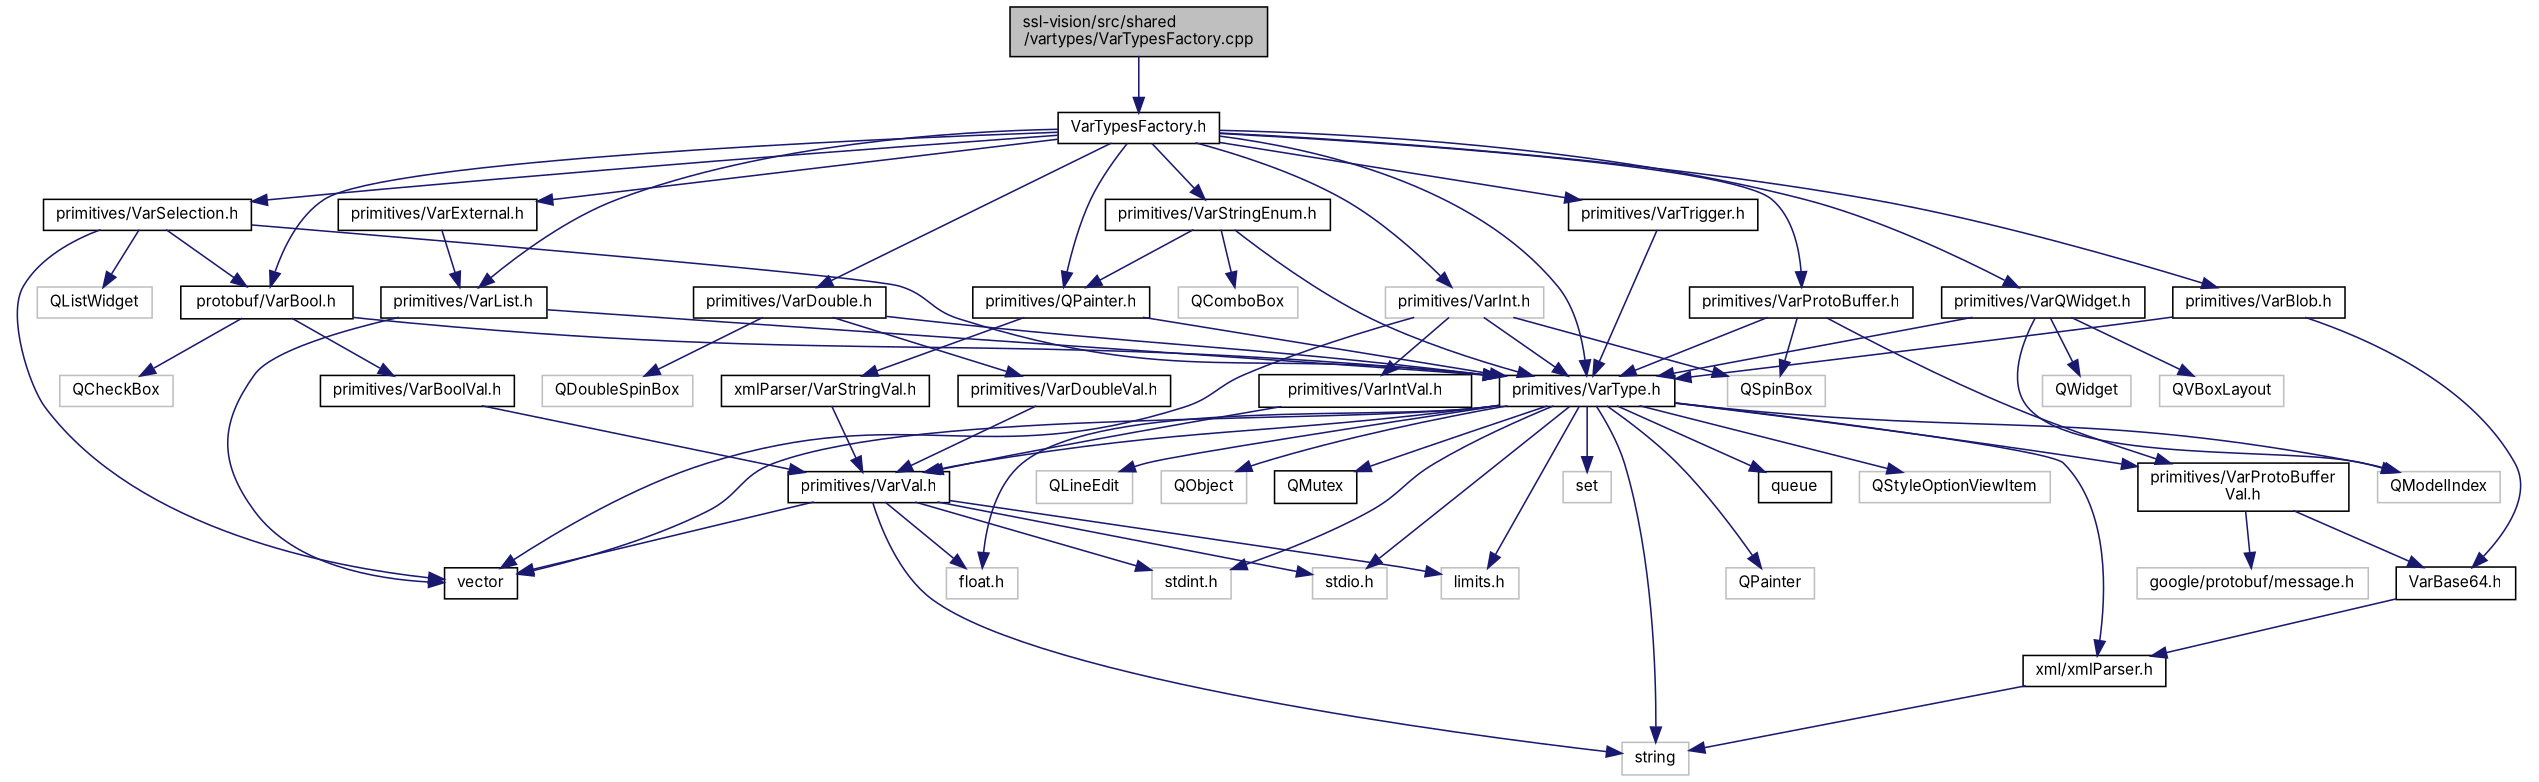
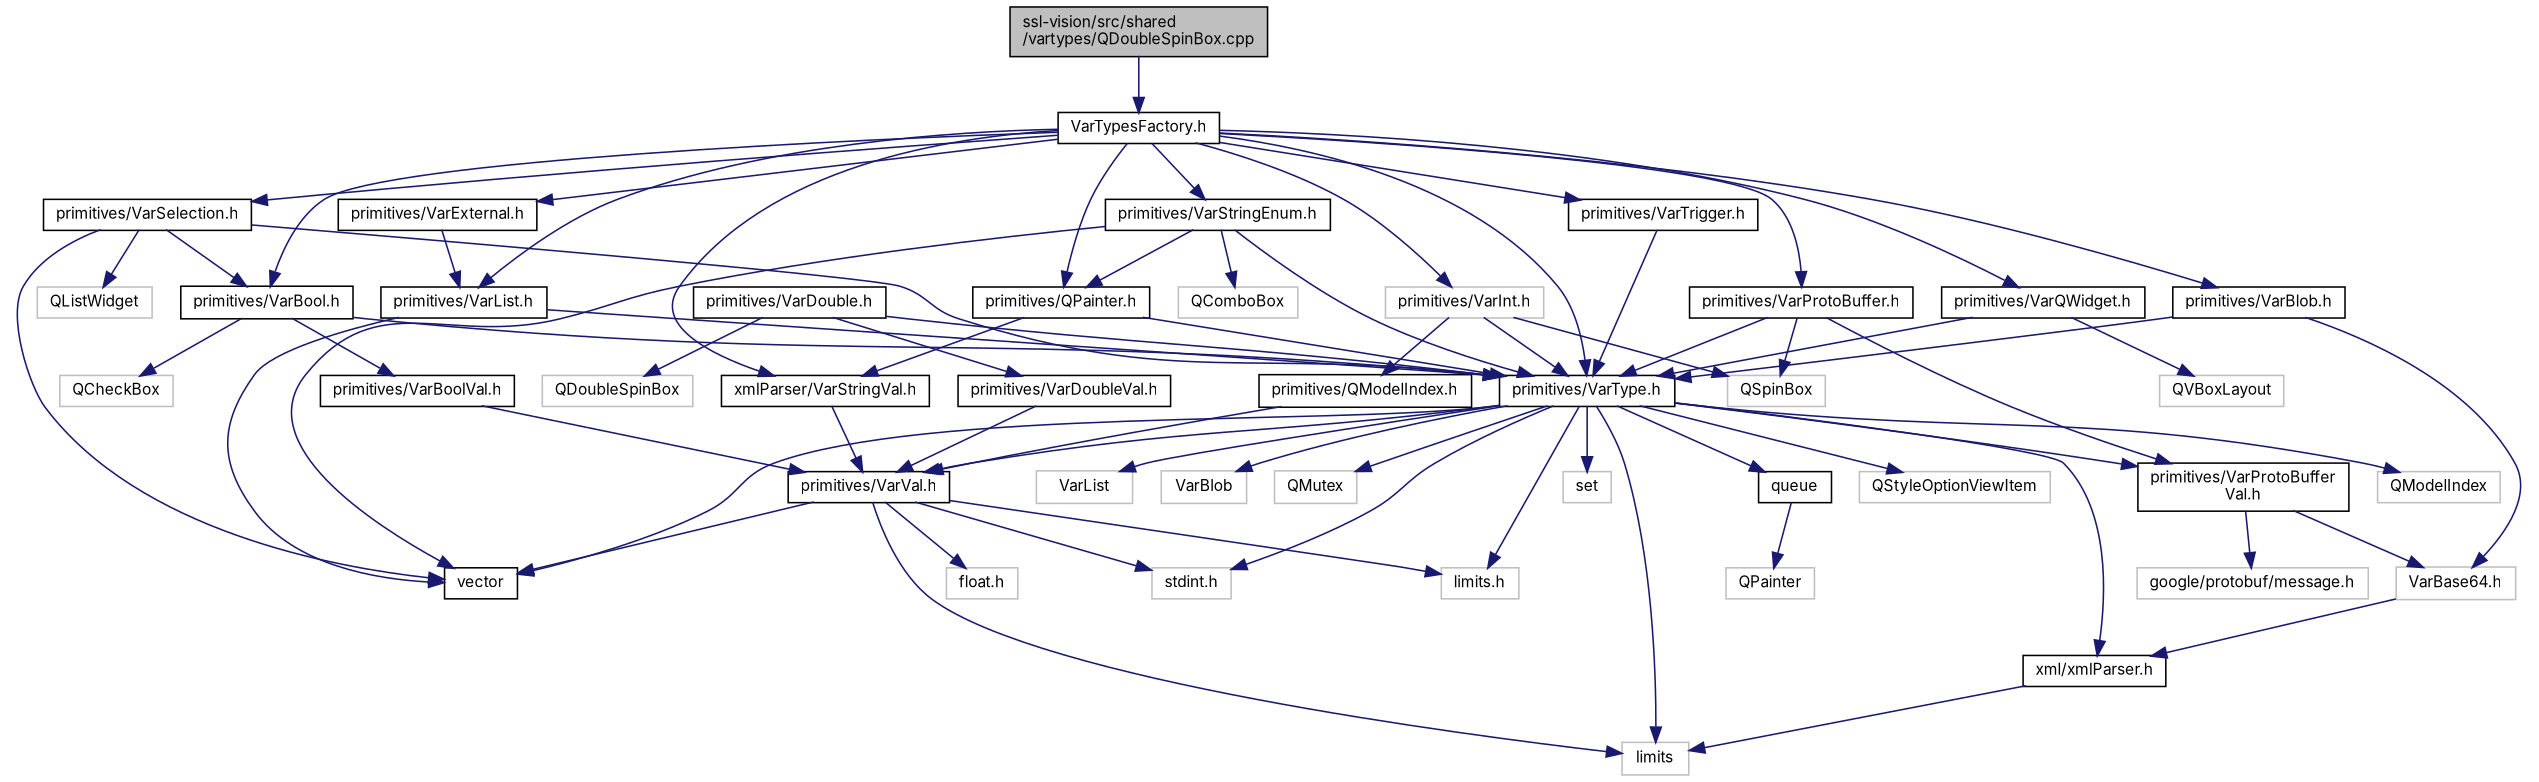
(1139, 32) -> (1139, 32)
(971, 212) -> (790, 196)
(267, 303) -> (267, 303)
(1365, 391) -> (1365, 391)
(2087, 391) -> none
(1207, 418) -> none
(1032, 435) -> (545, 321)
(2154, 447) -> none
(1687, 473) -> (1785, 528)
(1084, 487) -> (1084, 487)
(1204, 487) -> (1204, 487)
(1316, 487) -> (1316, 487)
(1350, 583) -> none
(2456, 583) -> (2456, 583)
(1655, 759) -> (1655, 759)
